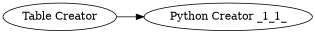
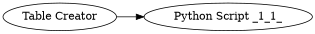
(228, 17) -> (228, 17)
